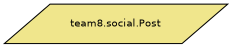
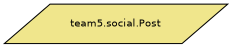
(116, 24) -> (116, 24)
